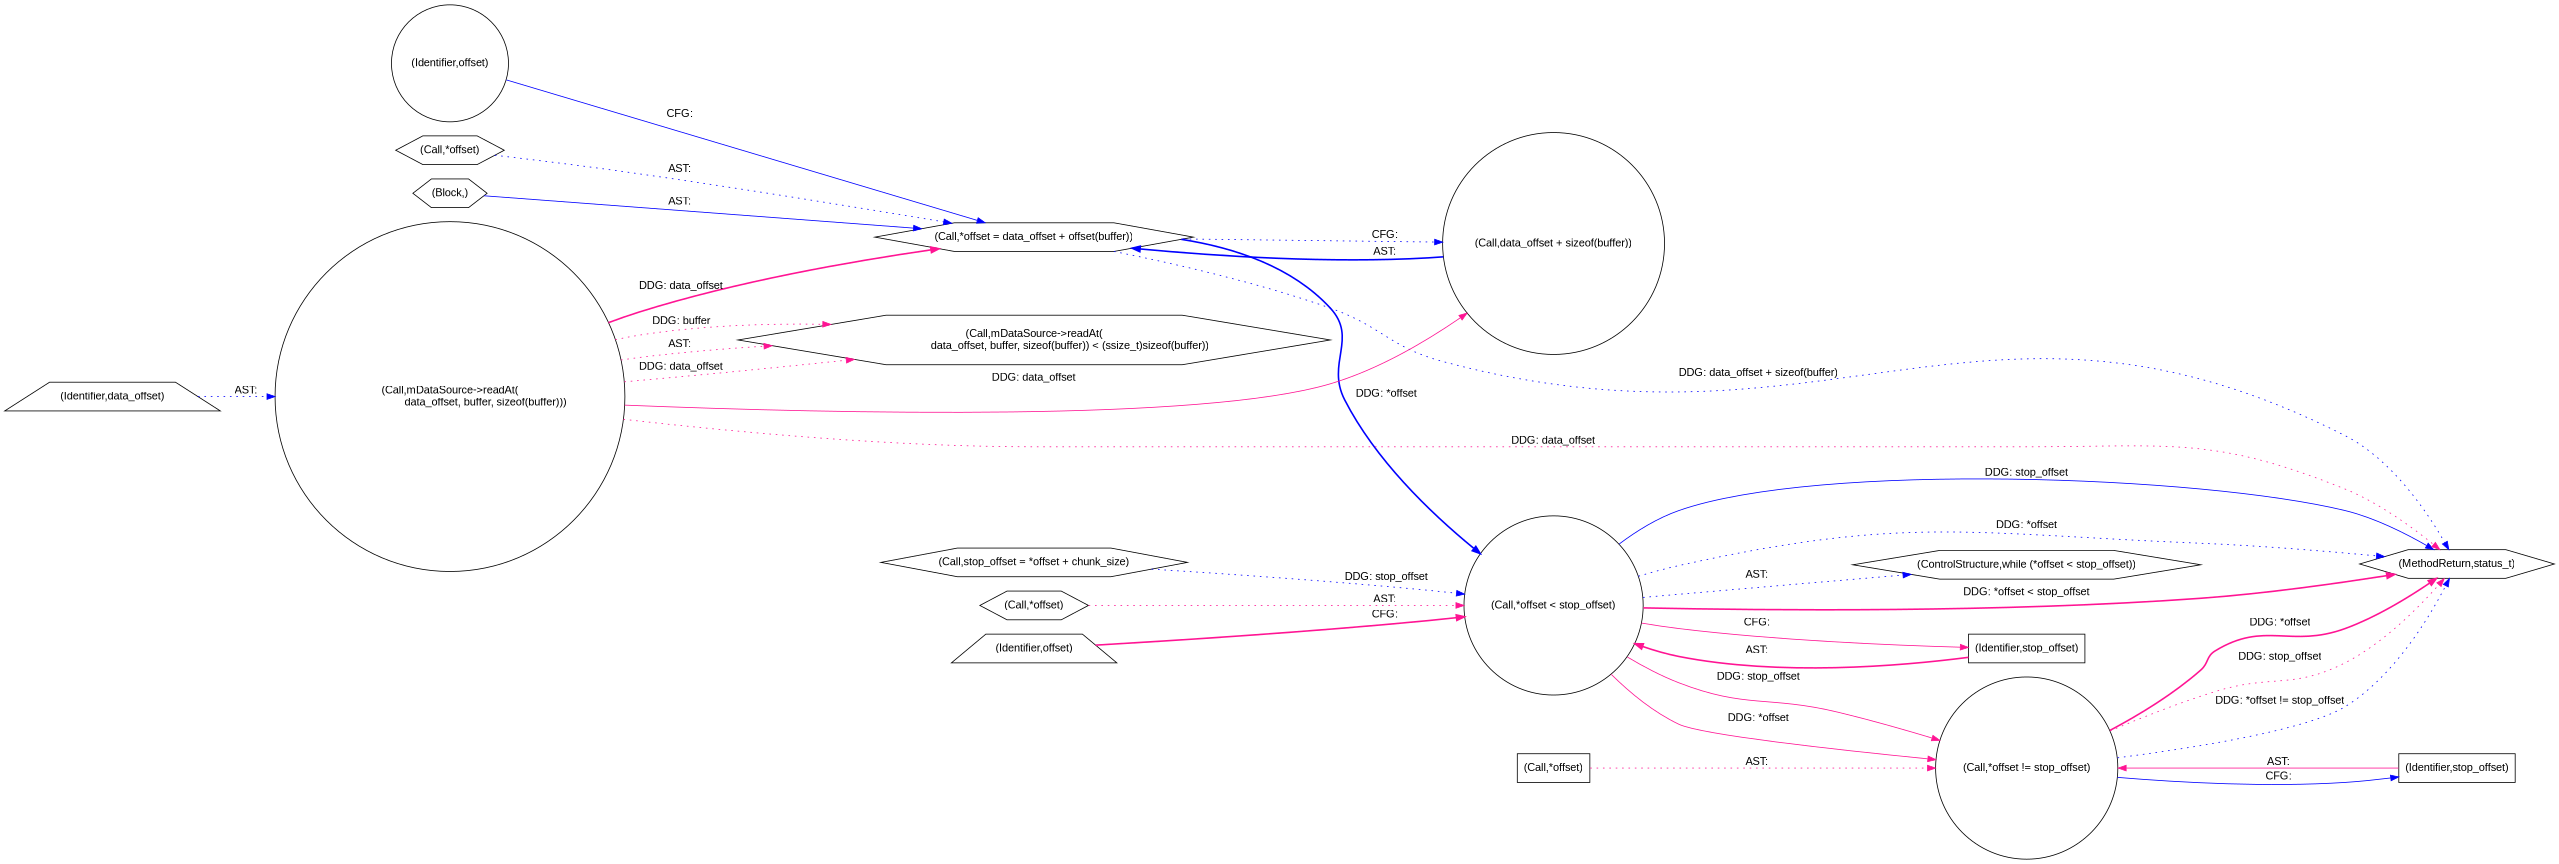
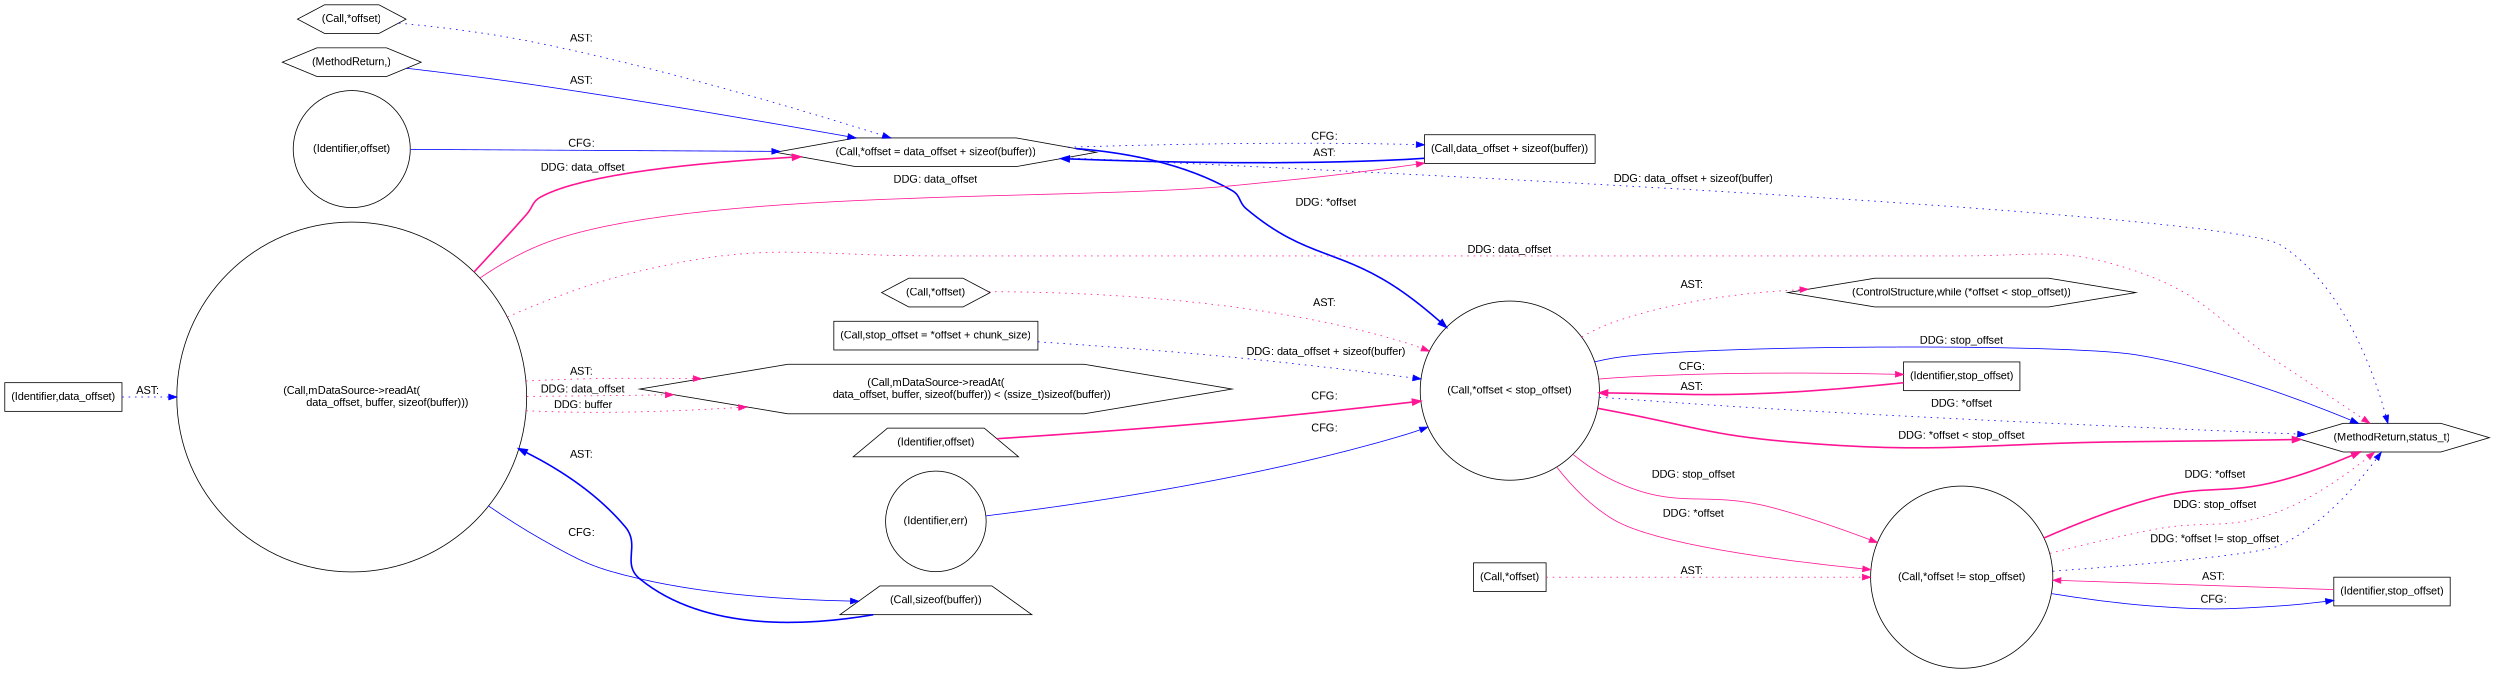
(450, 193) -> (352, 62)
(1034, 237) -> (936, 152)
(1554, 243) -> (1510, 149)
(113, 397) -> (63, 397)
none -> (936, 521)
(1034, 562) -> (936, 336)
(1387, 577) -> (1326, 352)
(1773, 586) -> (1688, 303)
none -> (936, 600)
